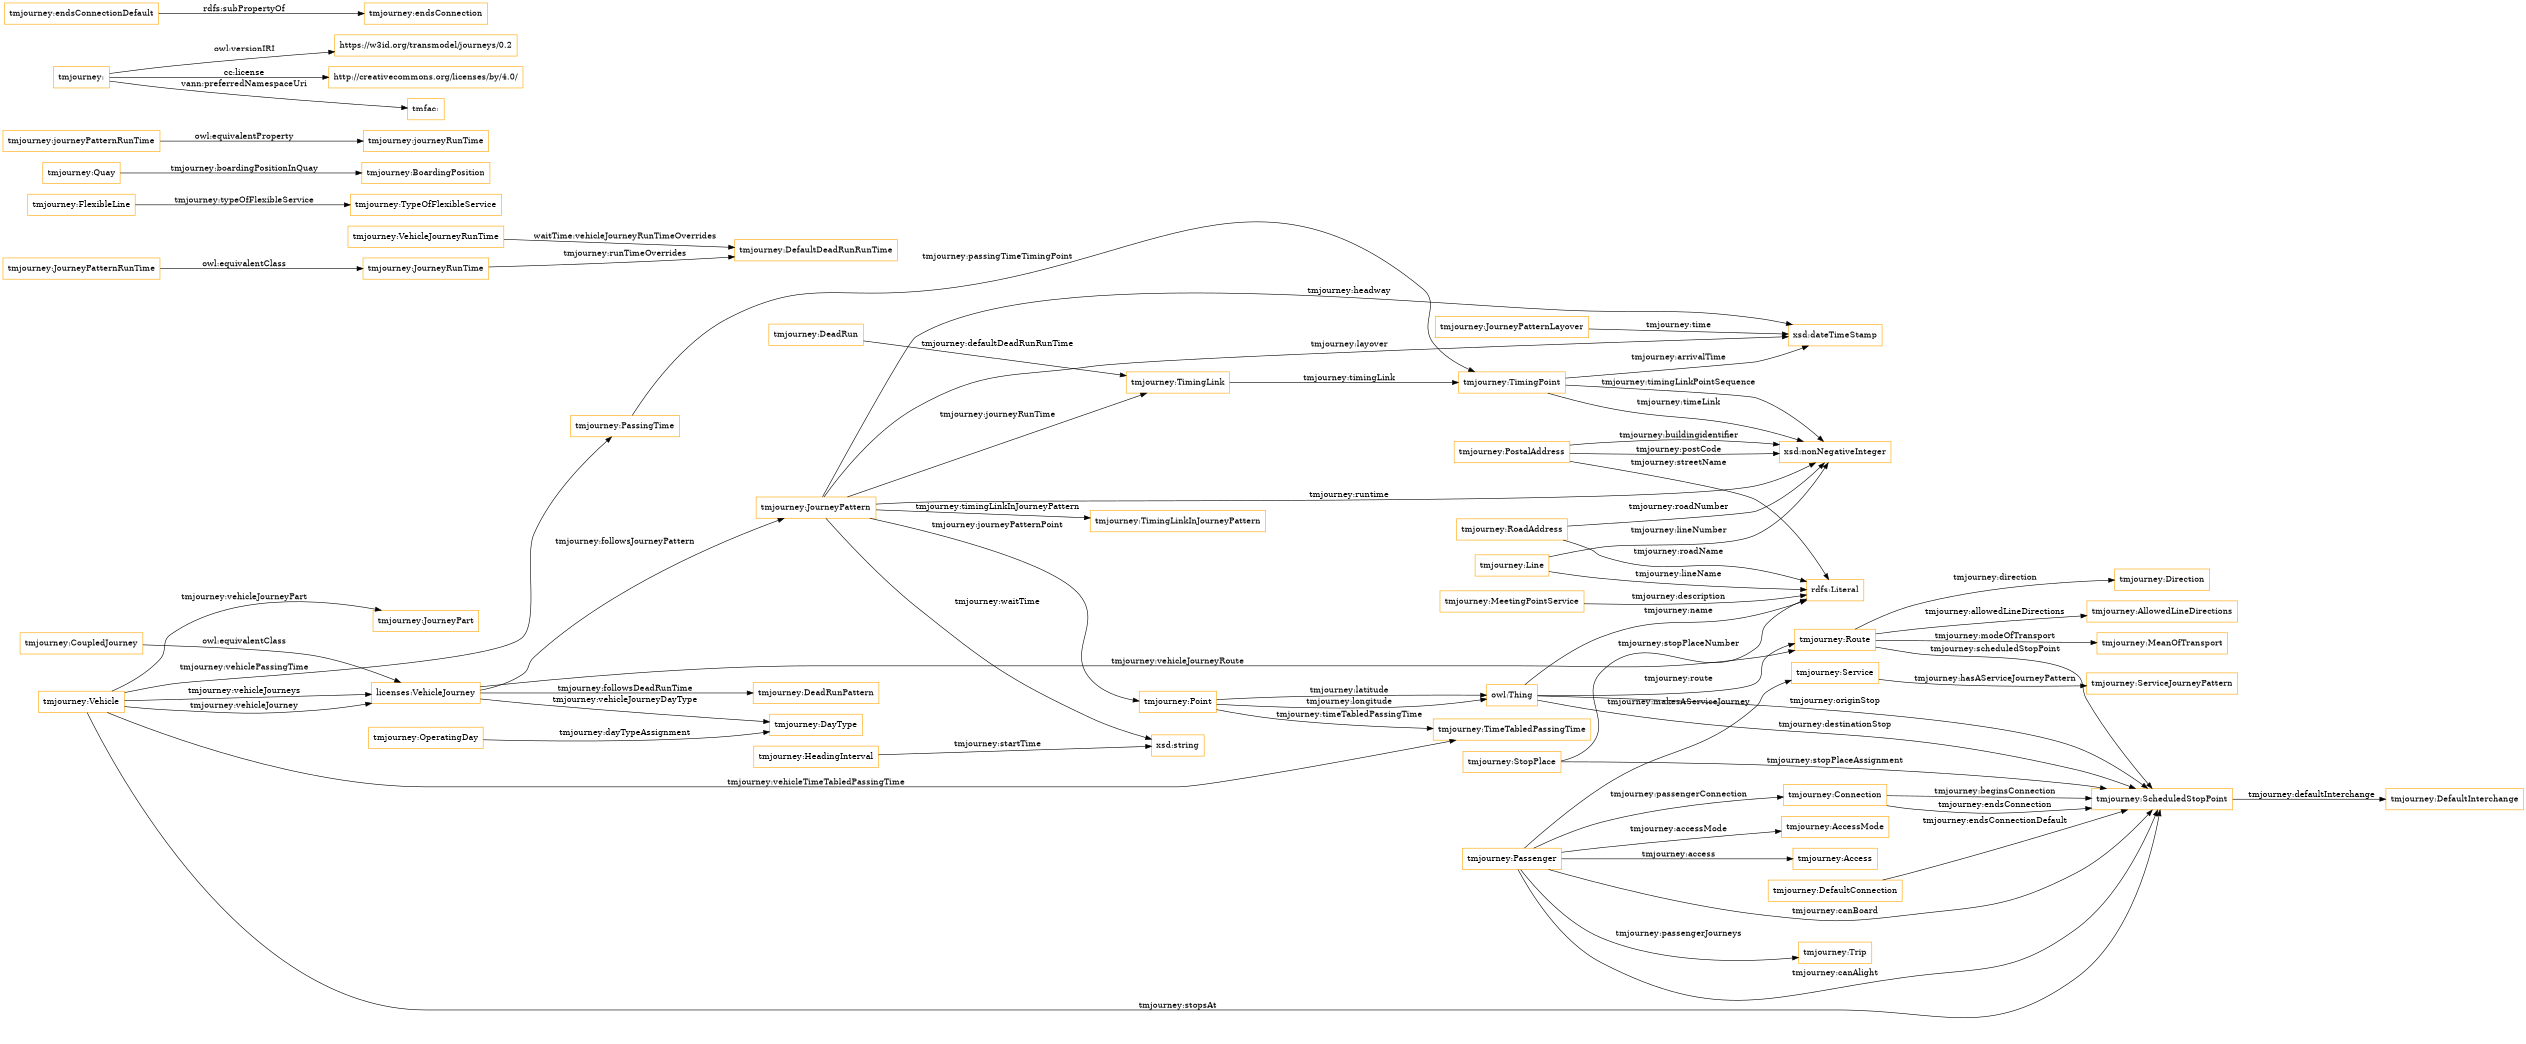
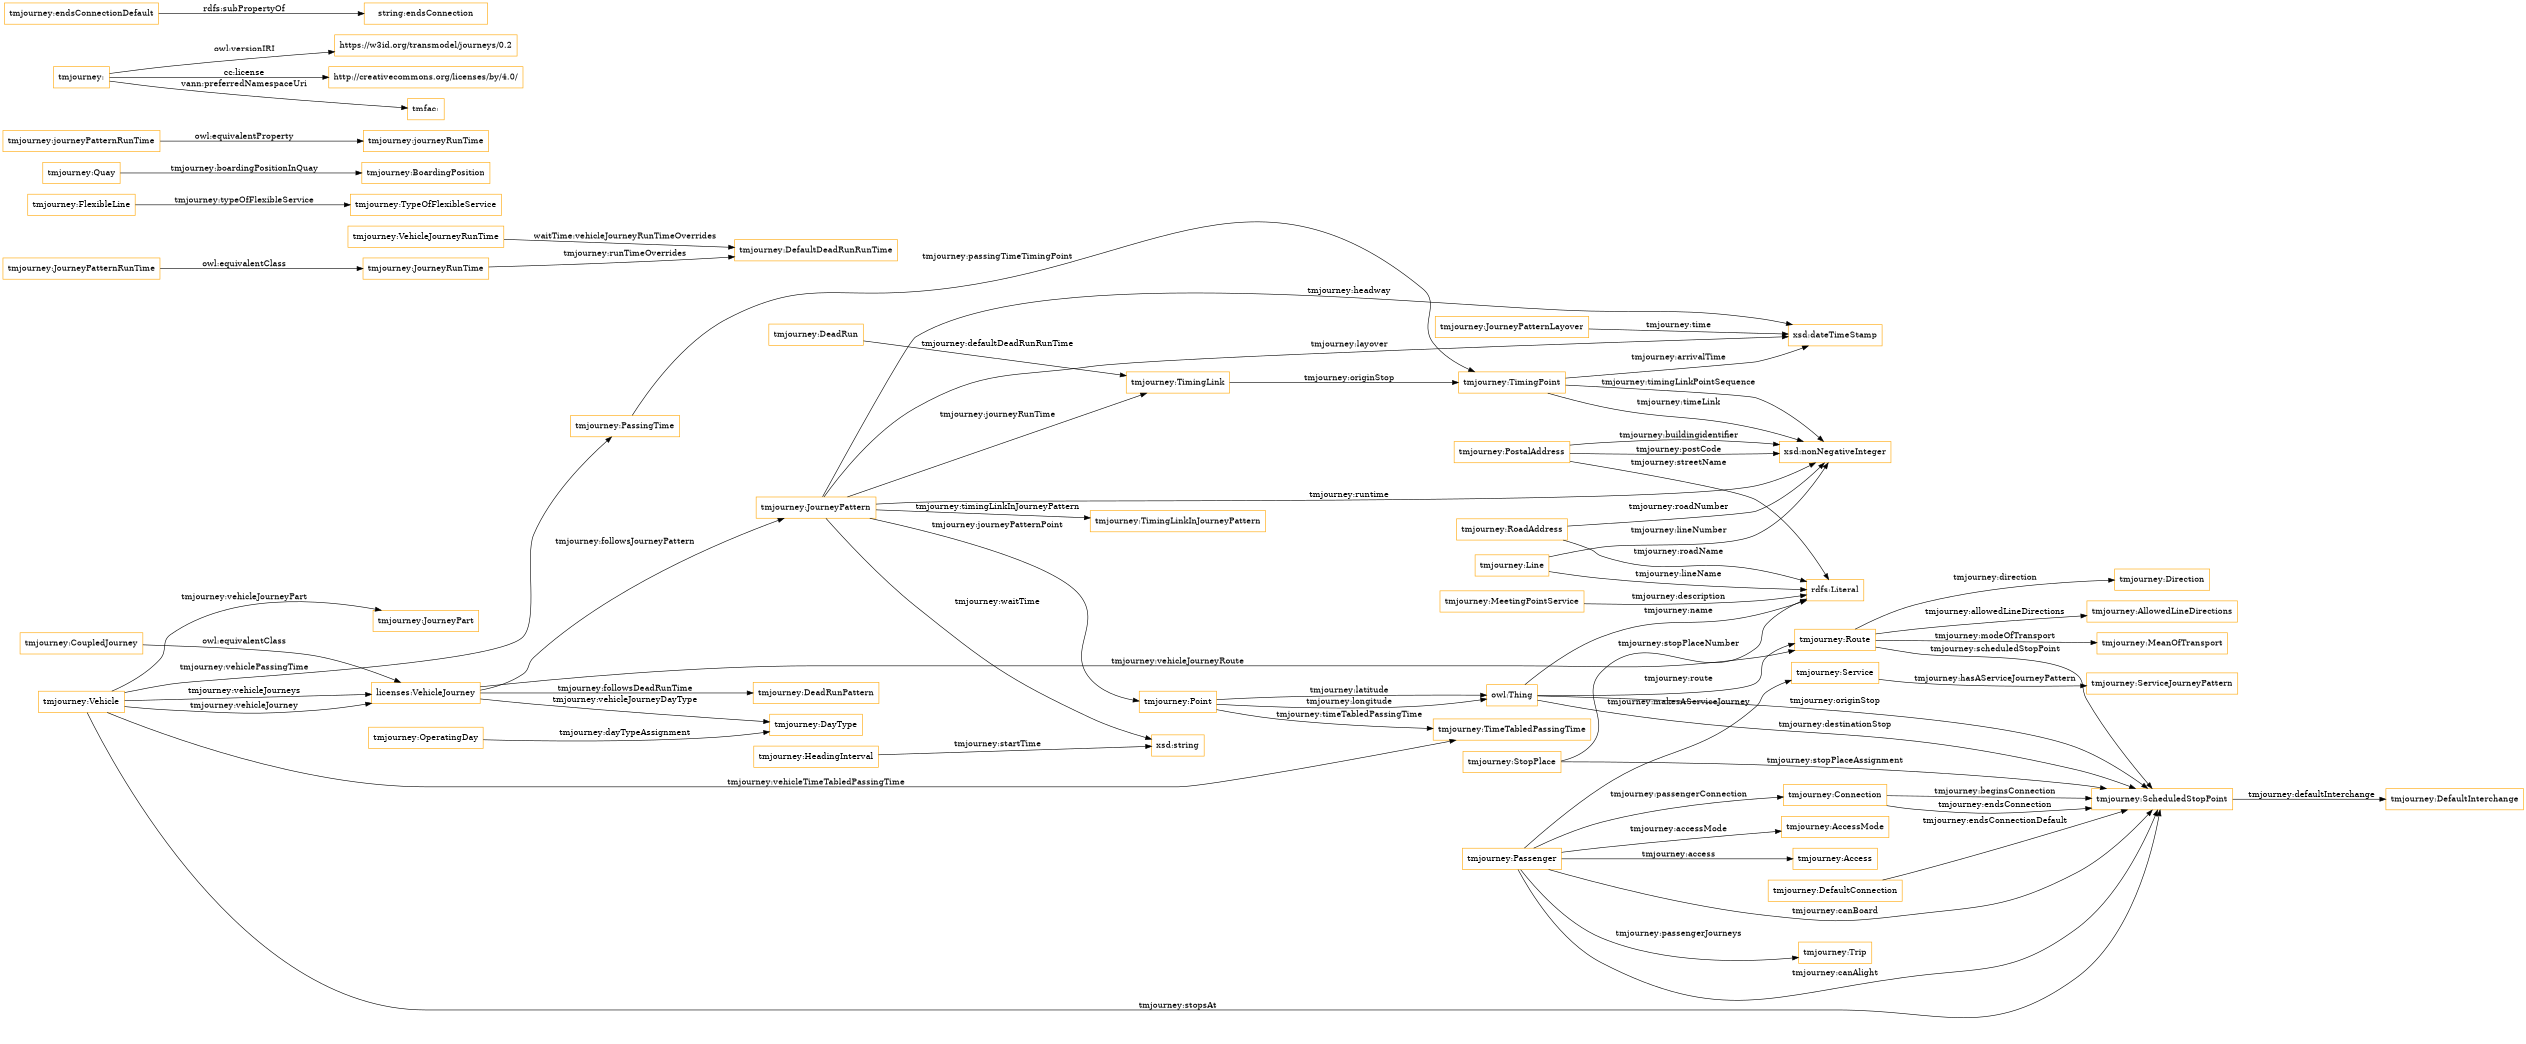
(426, 14) -> (426, 14)
(1349, 378) -> (1349, 378)
